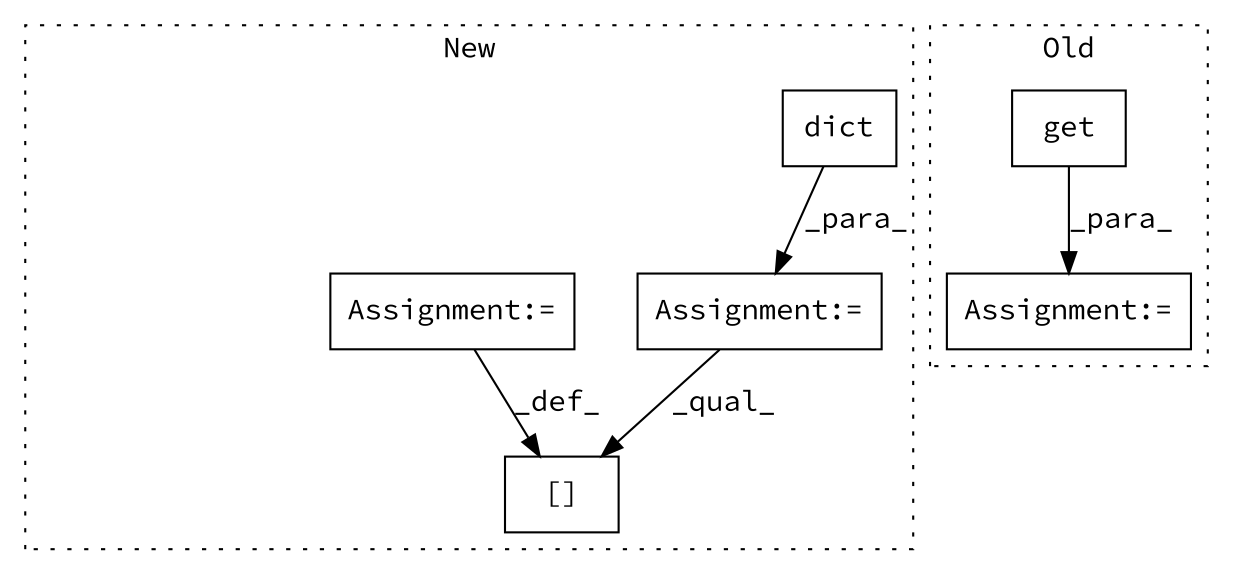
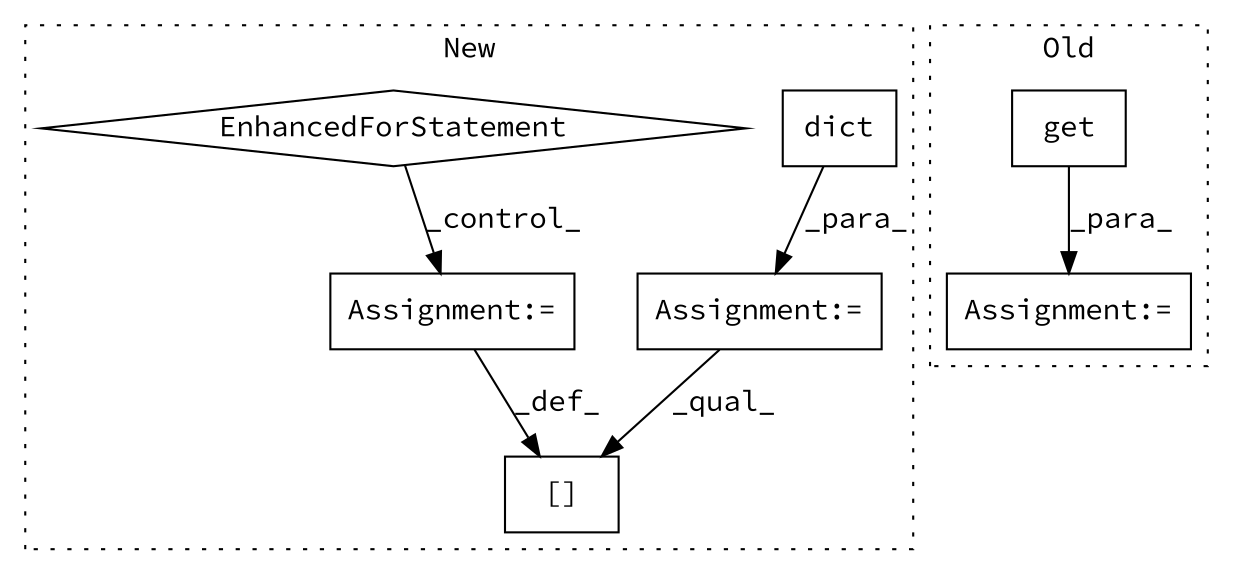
none -> (393, 128)
